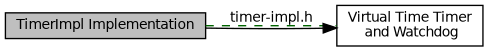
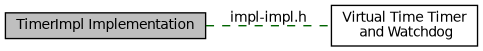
(271, 18) -> (269, 18)
(264, 29) -> none
